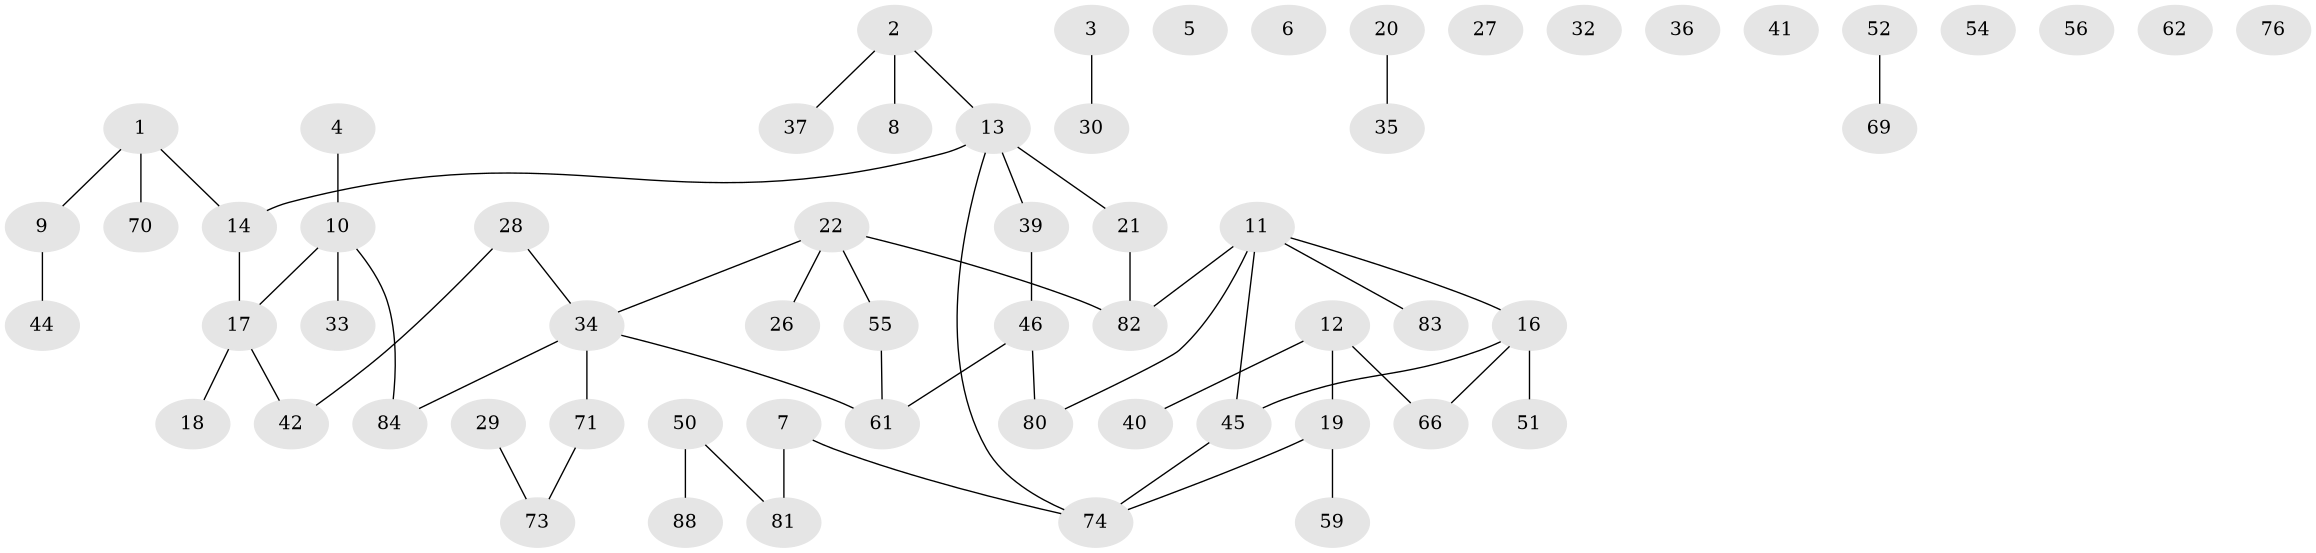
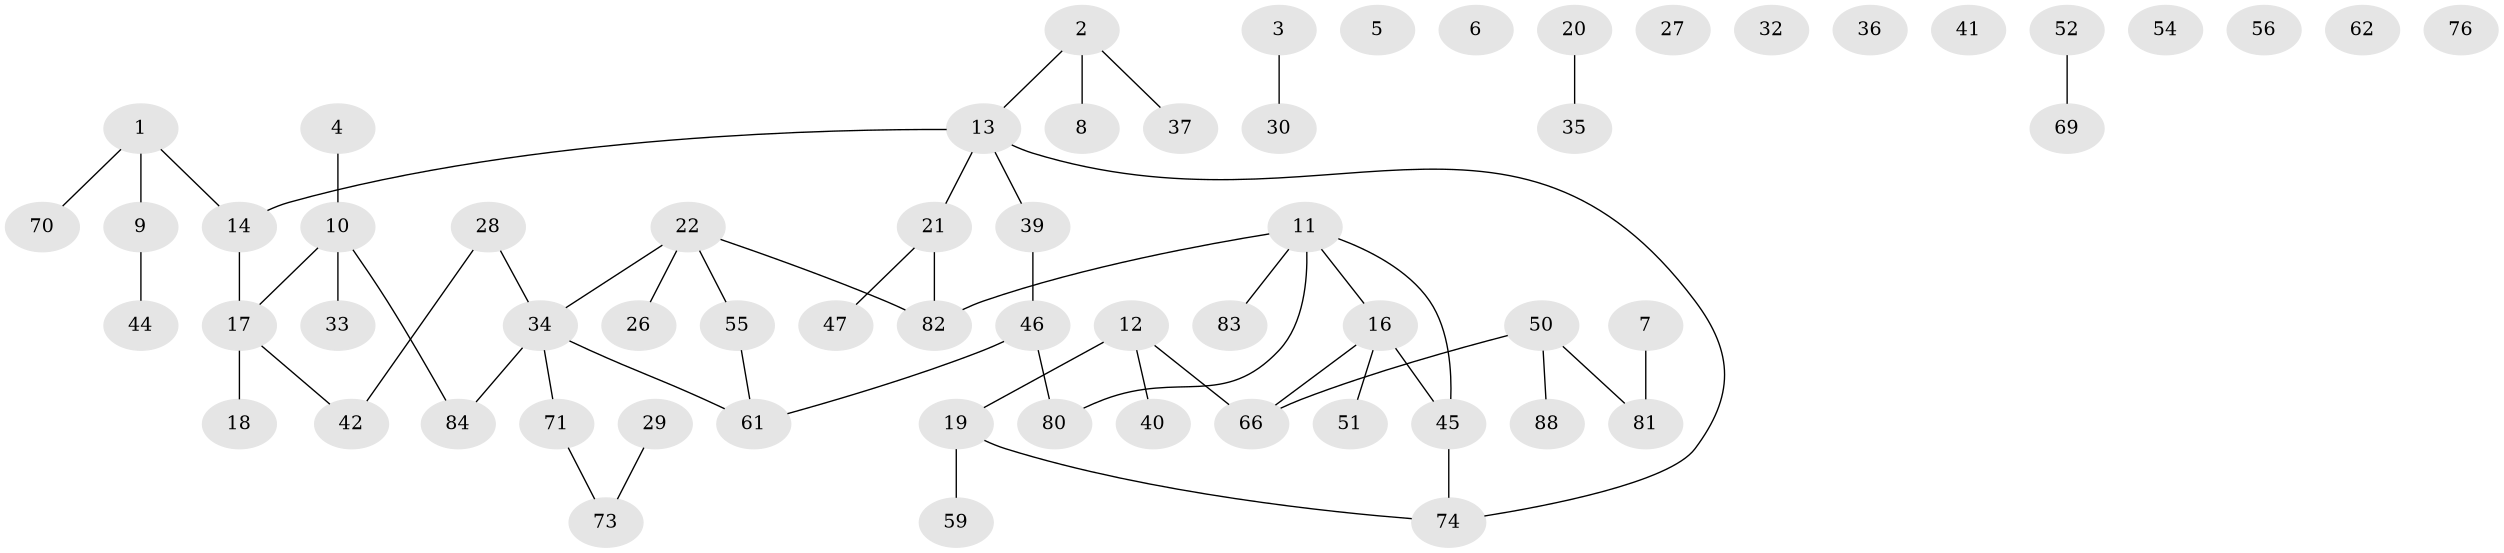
none -> (836, 326)
none -> (1393, 368)
(936, 482) -> none
